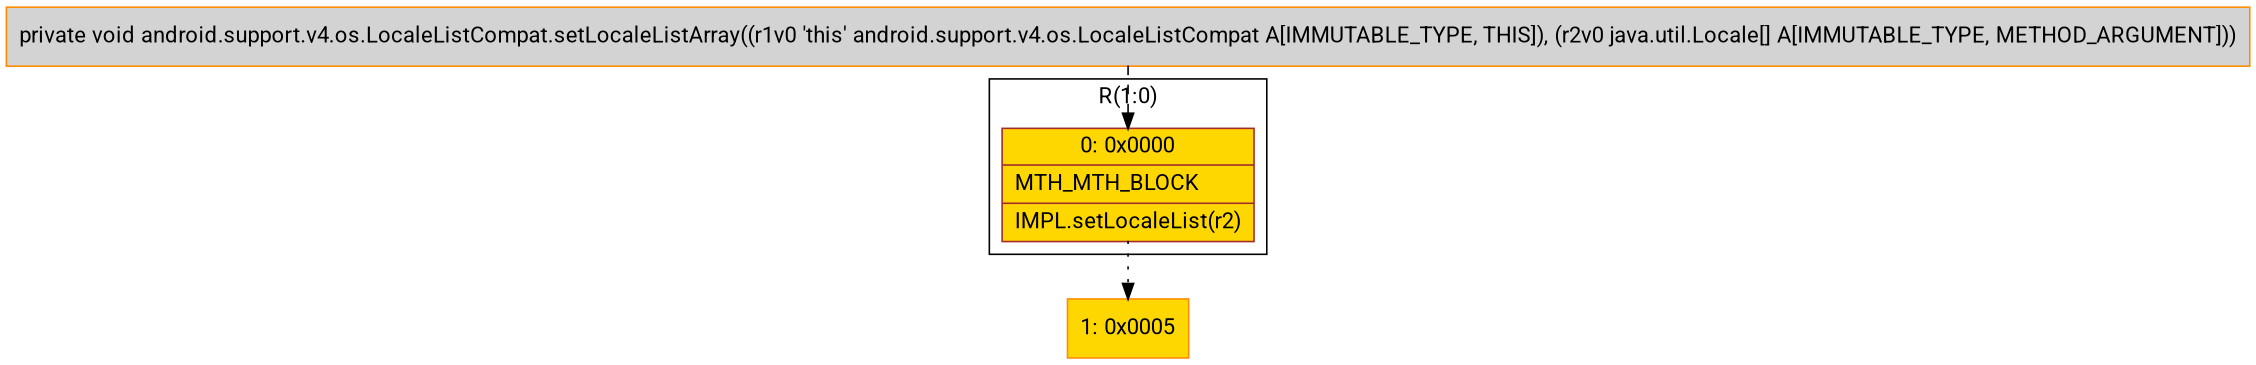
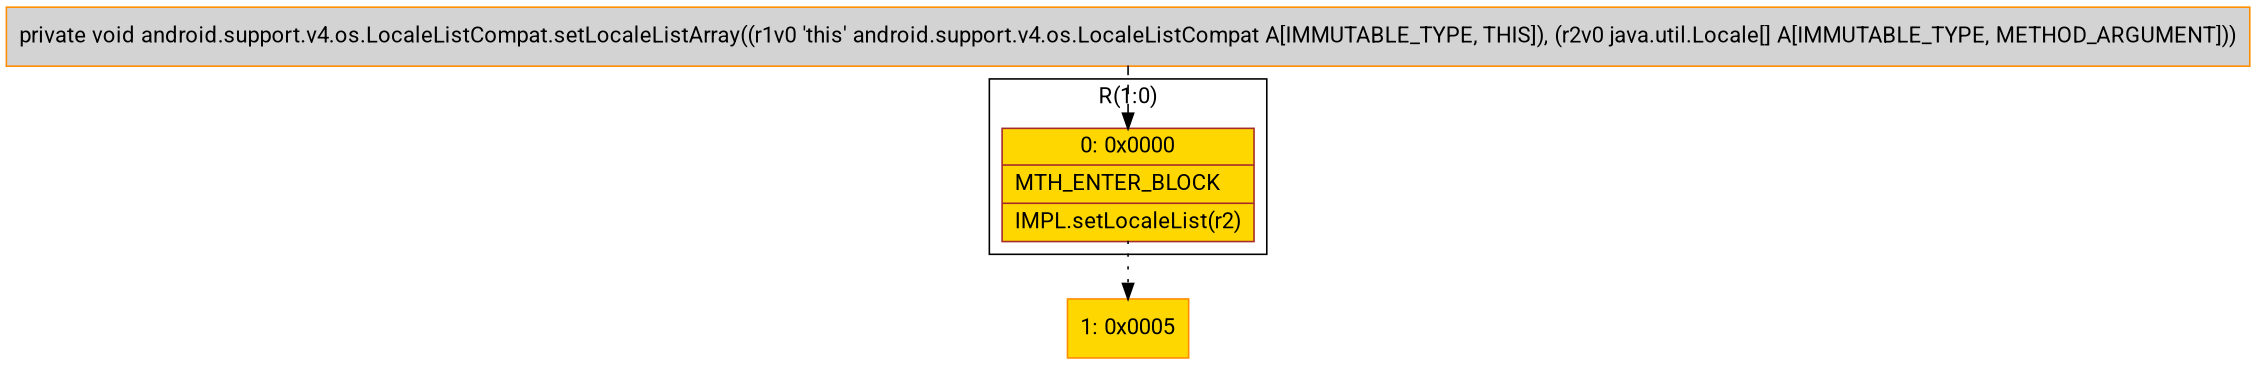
(1107, 183) -> (1119, 183)
